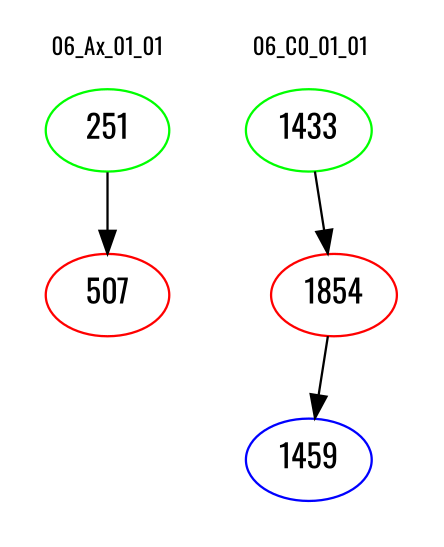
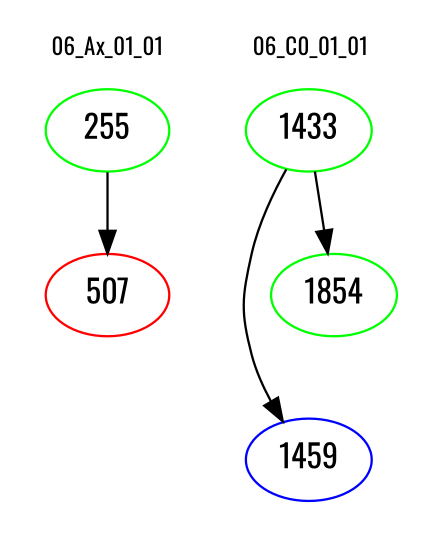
(108, 130) -> (108, 130)
(334, 295) -> (334, 295)
(323, 366) -> (246, 284)
